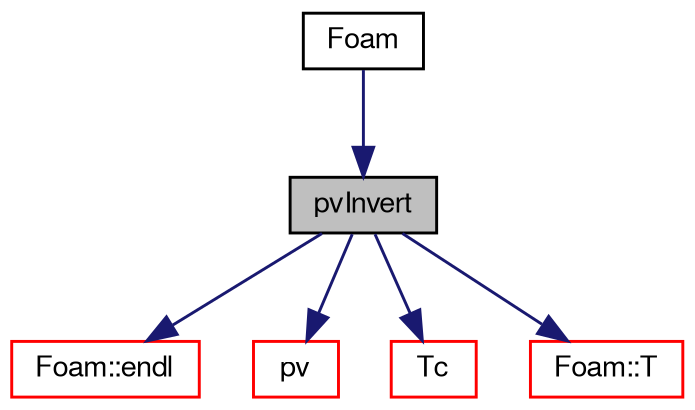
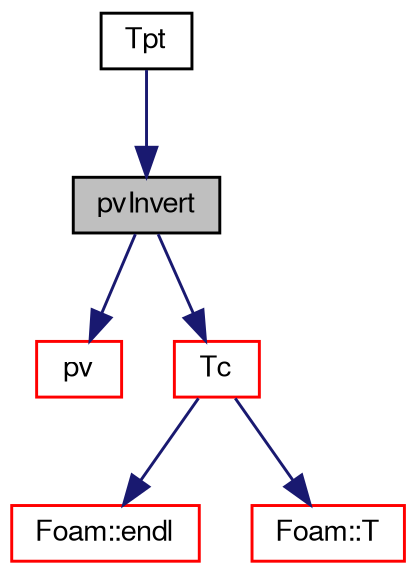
(363, 41) -> (147, 41)
(247, 279) -> (169, 440)
(472, 279) -> (264, 440)
